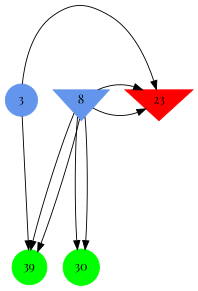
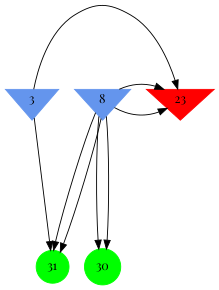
(21, 100) -> (32, 100)
(29, 267) -> (53, 267)
